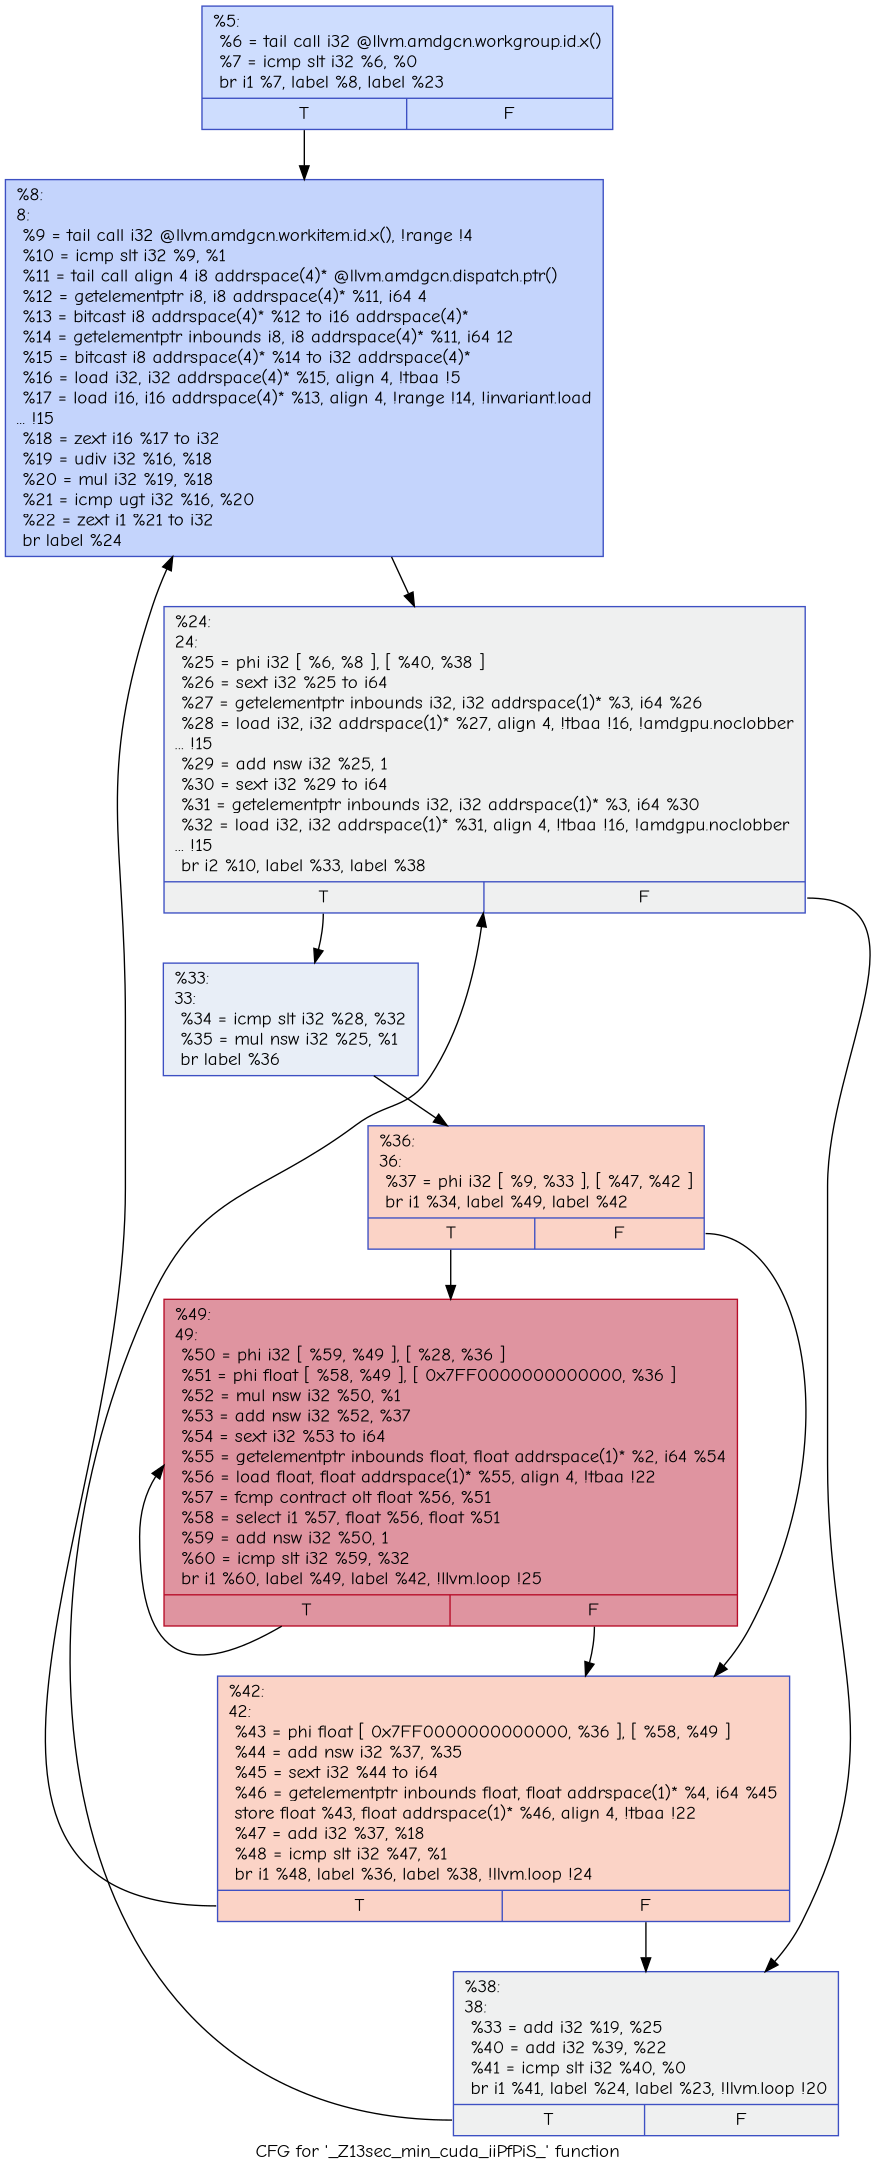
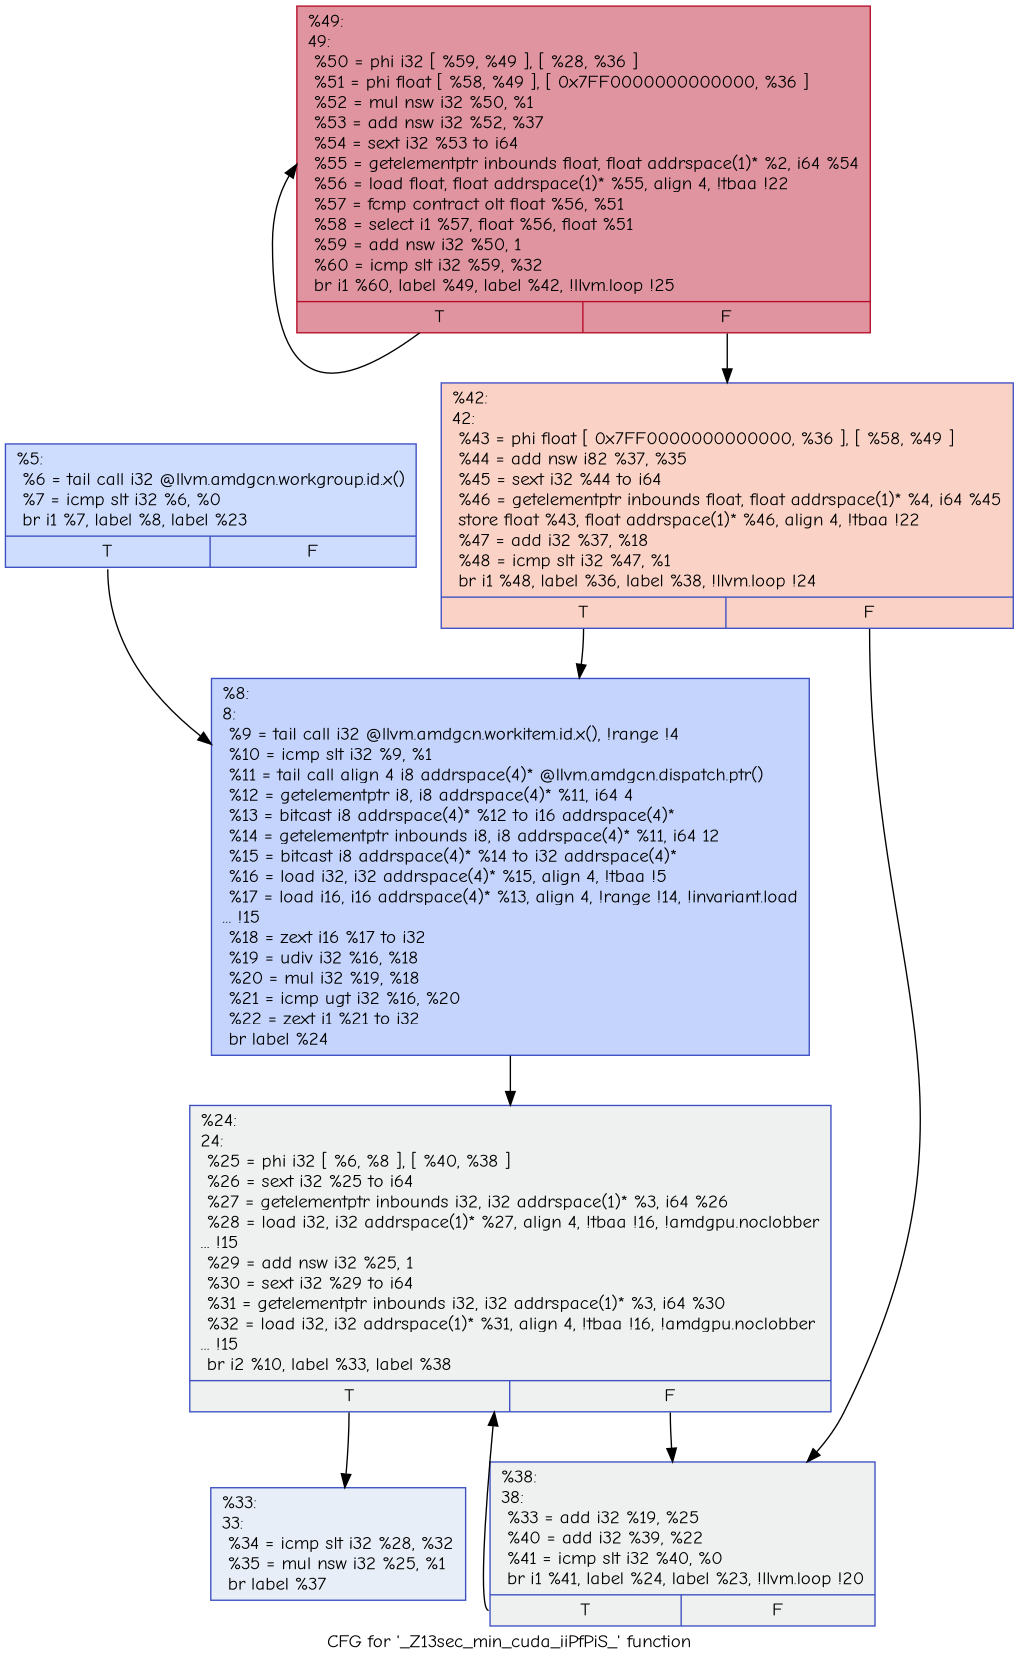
(228, 1059) -> (274, 1584)
(536, 1187) -> none
(346, 1752) -> (570, 459)
